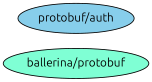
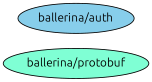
(76, 18) -> (76, 18)
